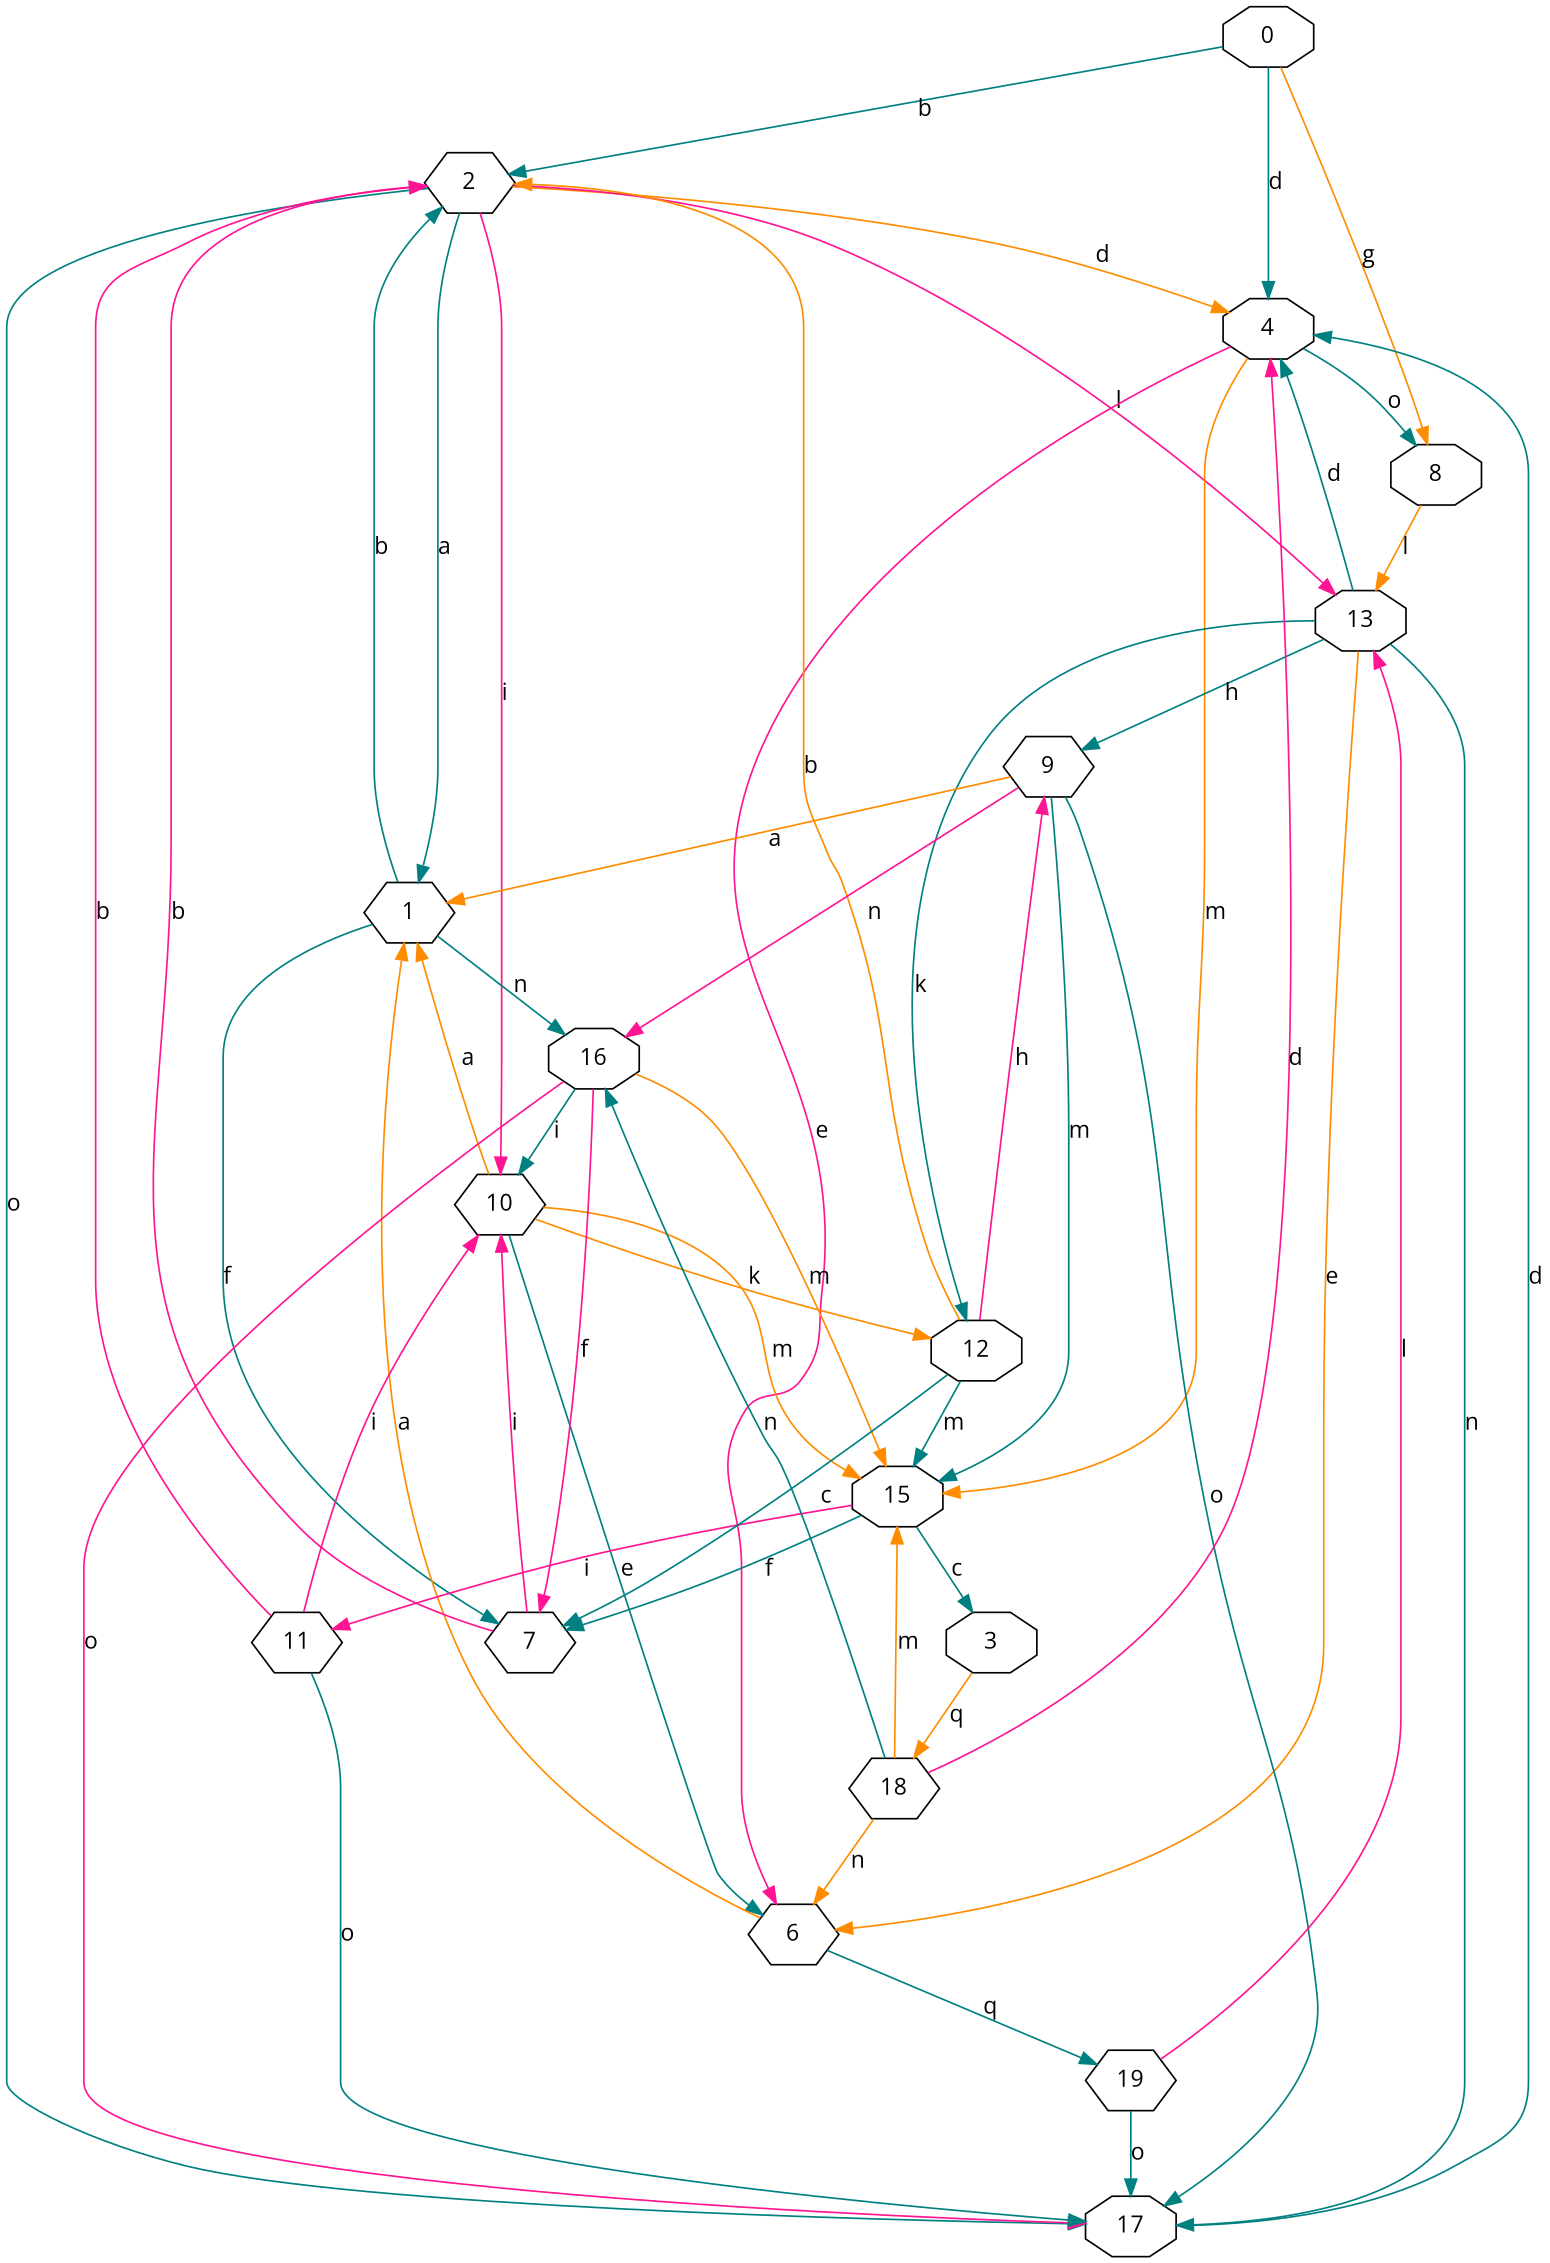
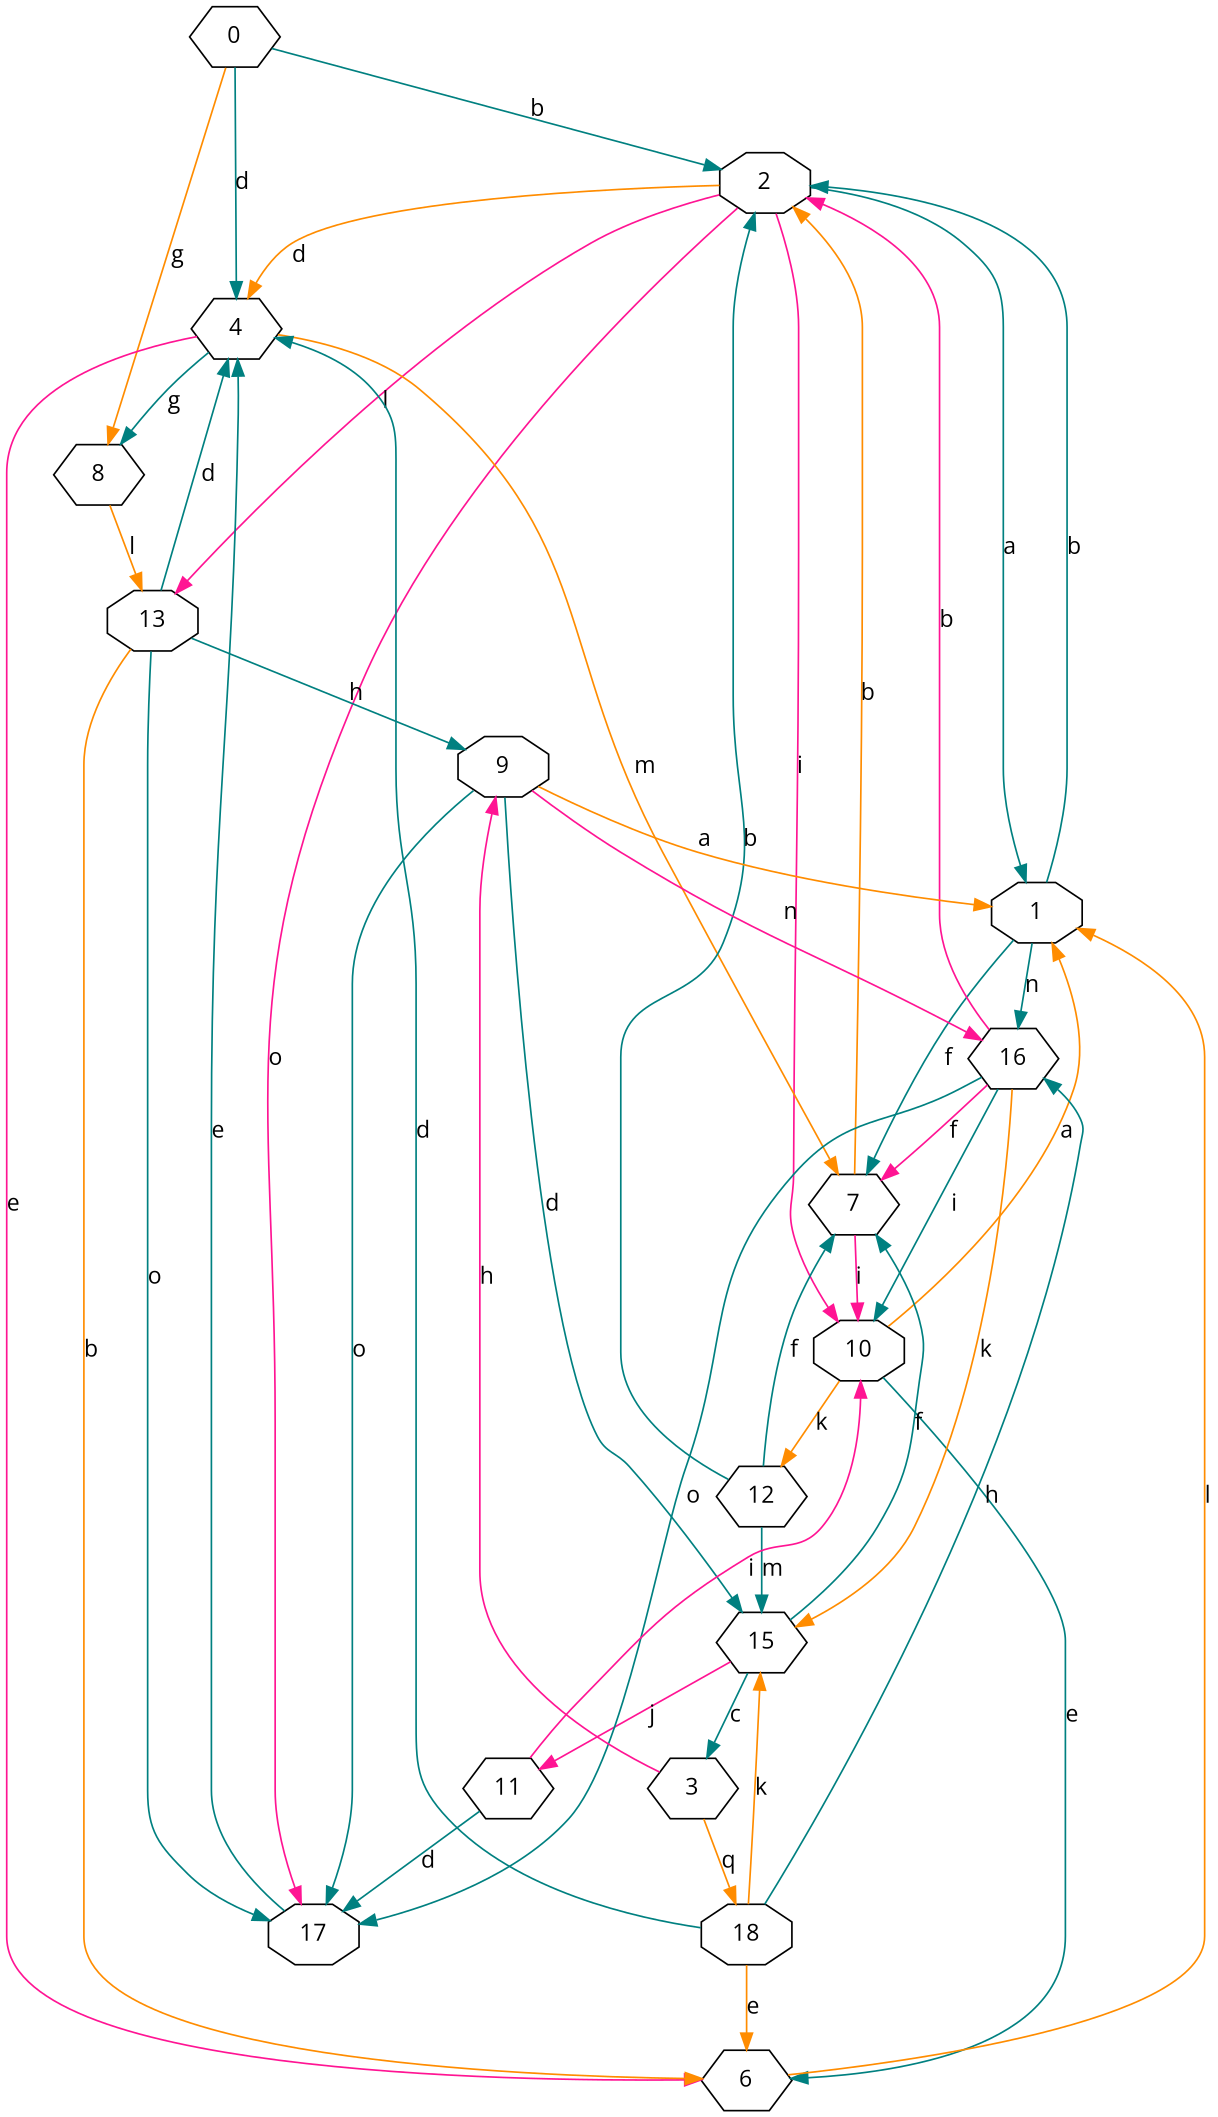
(1268, 37) -> (235, 37)
(470, 183) -> (765, 183)
(1268, 329) -> (237, 329)
(1395, 402) -> (174, 402)
(1436, 475) -> (99, 475)
(804, 702) -> (737, 901)
(1049, 767) -> (503, 767)
(96, 815) -> (940, 595)
(945, 816) -> none
(169, 908) -> (862, 688)
(409, 913) -> (1037, 913)
(1200, 1000) -> (598, 698)
(594, 1059) -> (1013, 1059)
(1010, 1067) -> (480, 1334)
(1080, 1132) -> (553, 1205)
(1286, 1151) -> (416, 1198)
(500, 1205) -> (859, 1351)
(726, 1271) -> none
(820, 1278) -> (987, 1351)
(1332, 1278) -> (91, 1351)
(1536, 1278) -> (218, 1132)
(976, 1351) -> (762, 1497)
(404, 1424) -> (1208, 1497)
(771, 1424) -> (992, 1497)
(1472, 1424) -> (155, 1278)
(826, 1497) -> (794, 1351)
(898, 1497) -> (762, 1643)
(7, 1518) -> (275, 975)
(587, 1570) -> (653, 1716)
(909, 1643) -> (762, 1789)
(992, 1643) -> (693, 1789)
(894, 1789) -> (747, 1934)
(858, 1861) -> (753, 2007)
(348, 1934) -> (429, 1861)
(84, 1981) -> (677, 1497)
(1131, 2080) -> none
